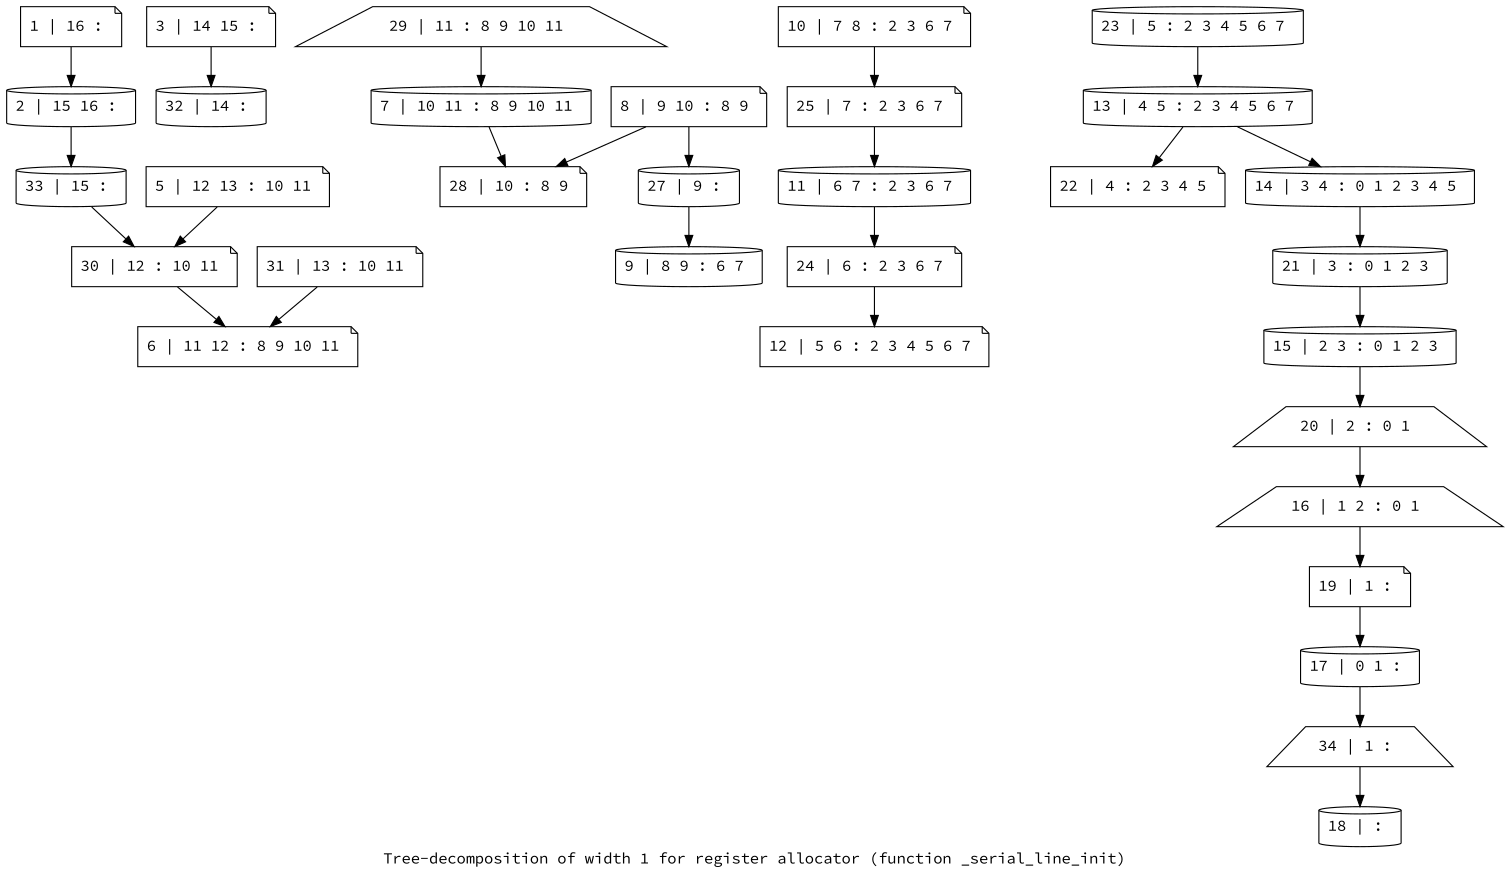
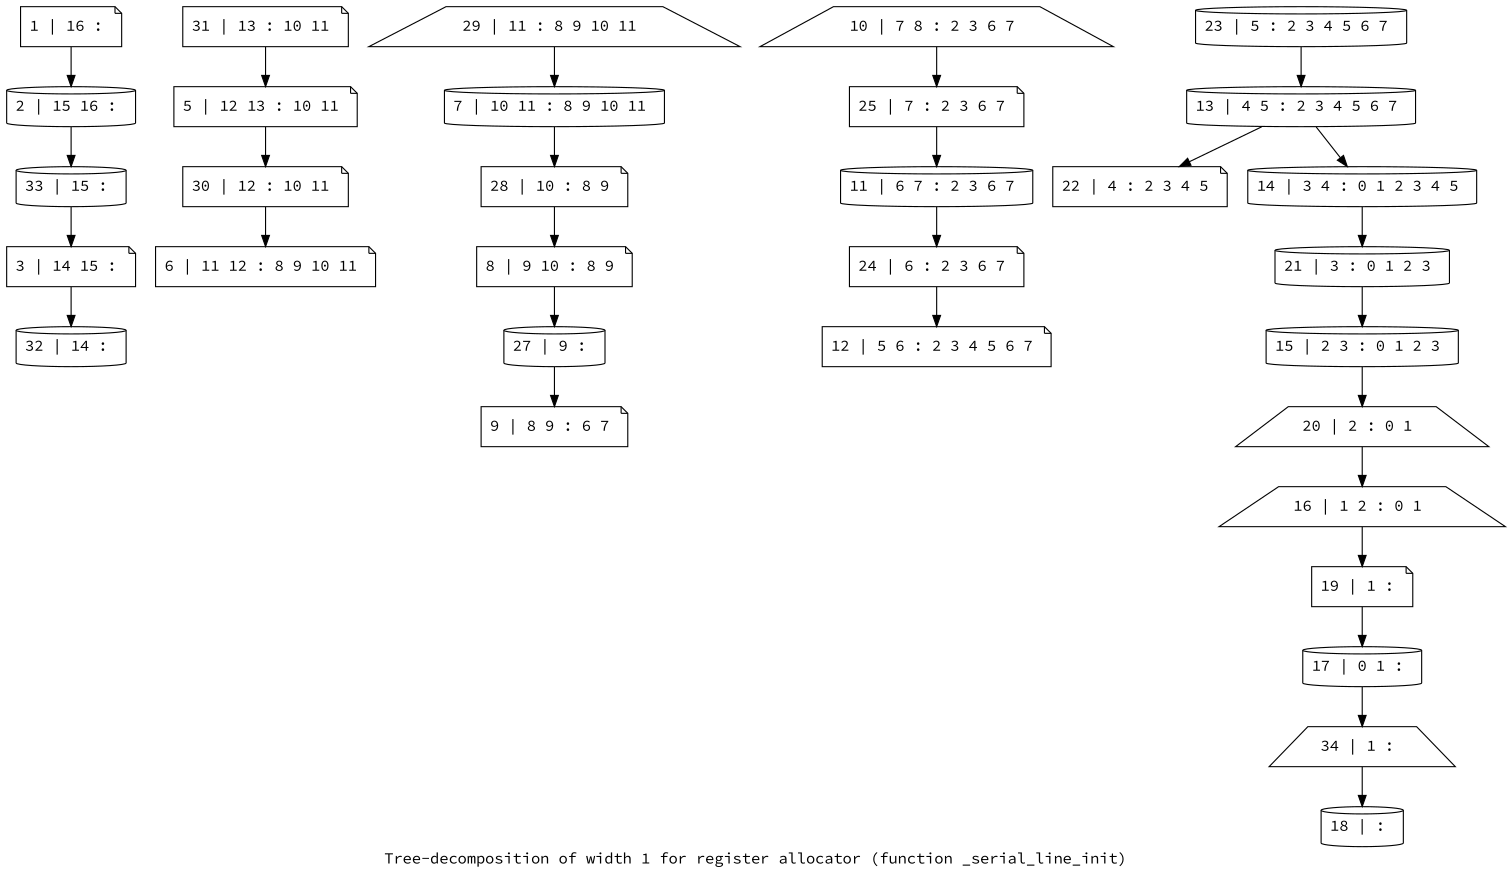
(874, 27) -> (937, 27)
(606, 144) -> (554, 221)
(109, 223) -> (71, 221)
(689, 267) -> (554, 427)
(298, 303) -> (266, 61)
